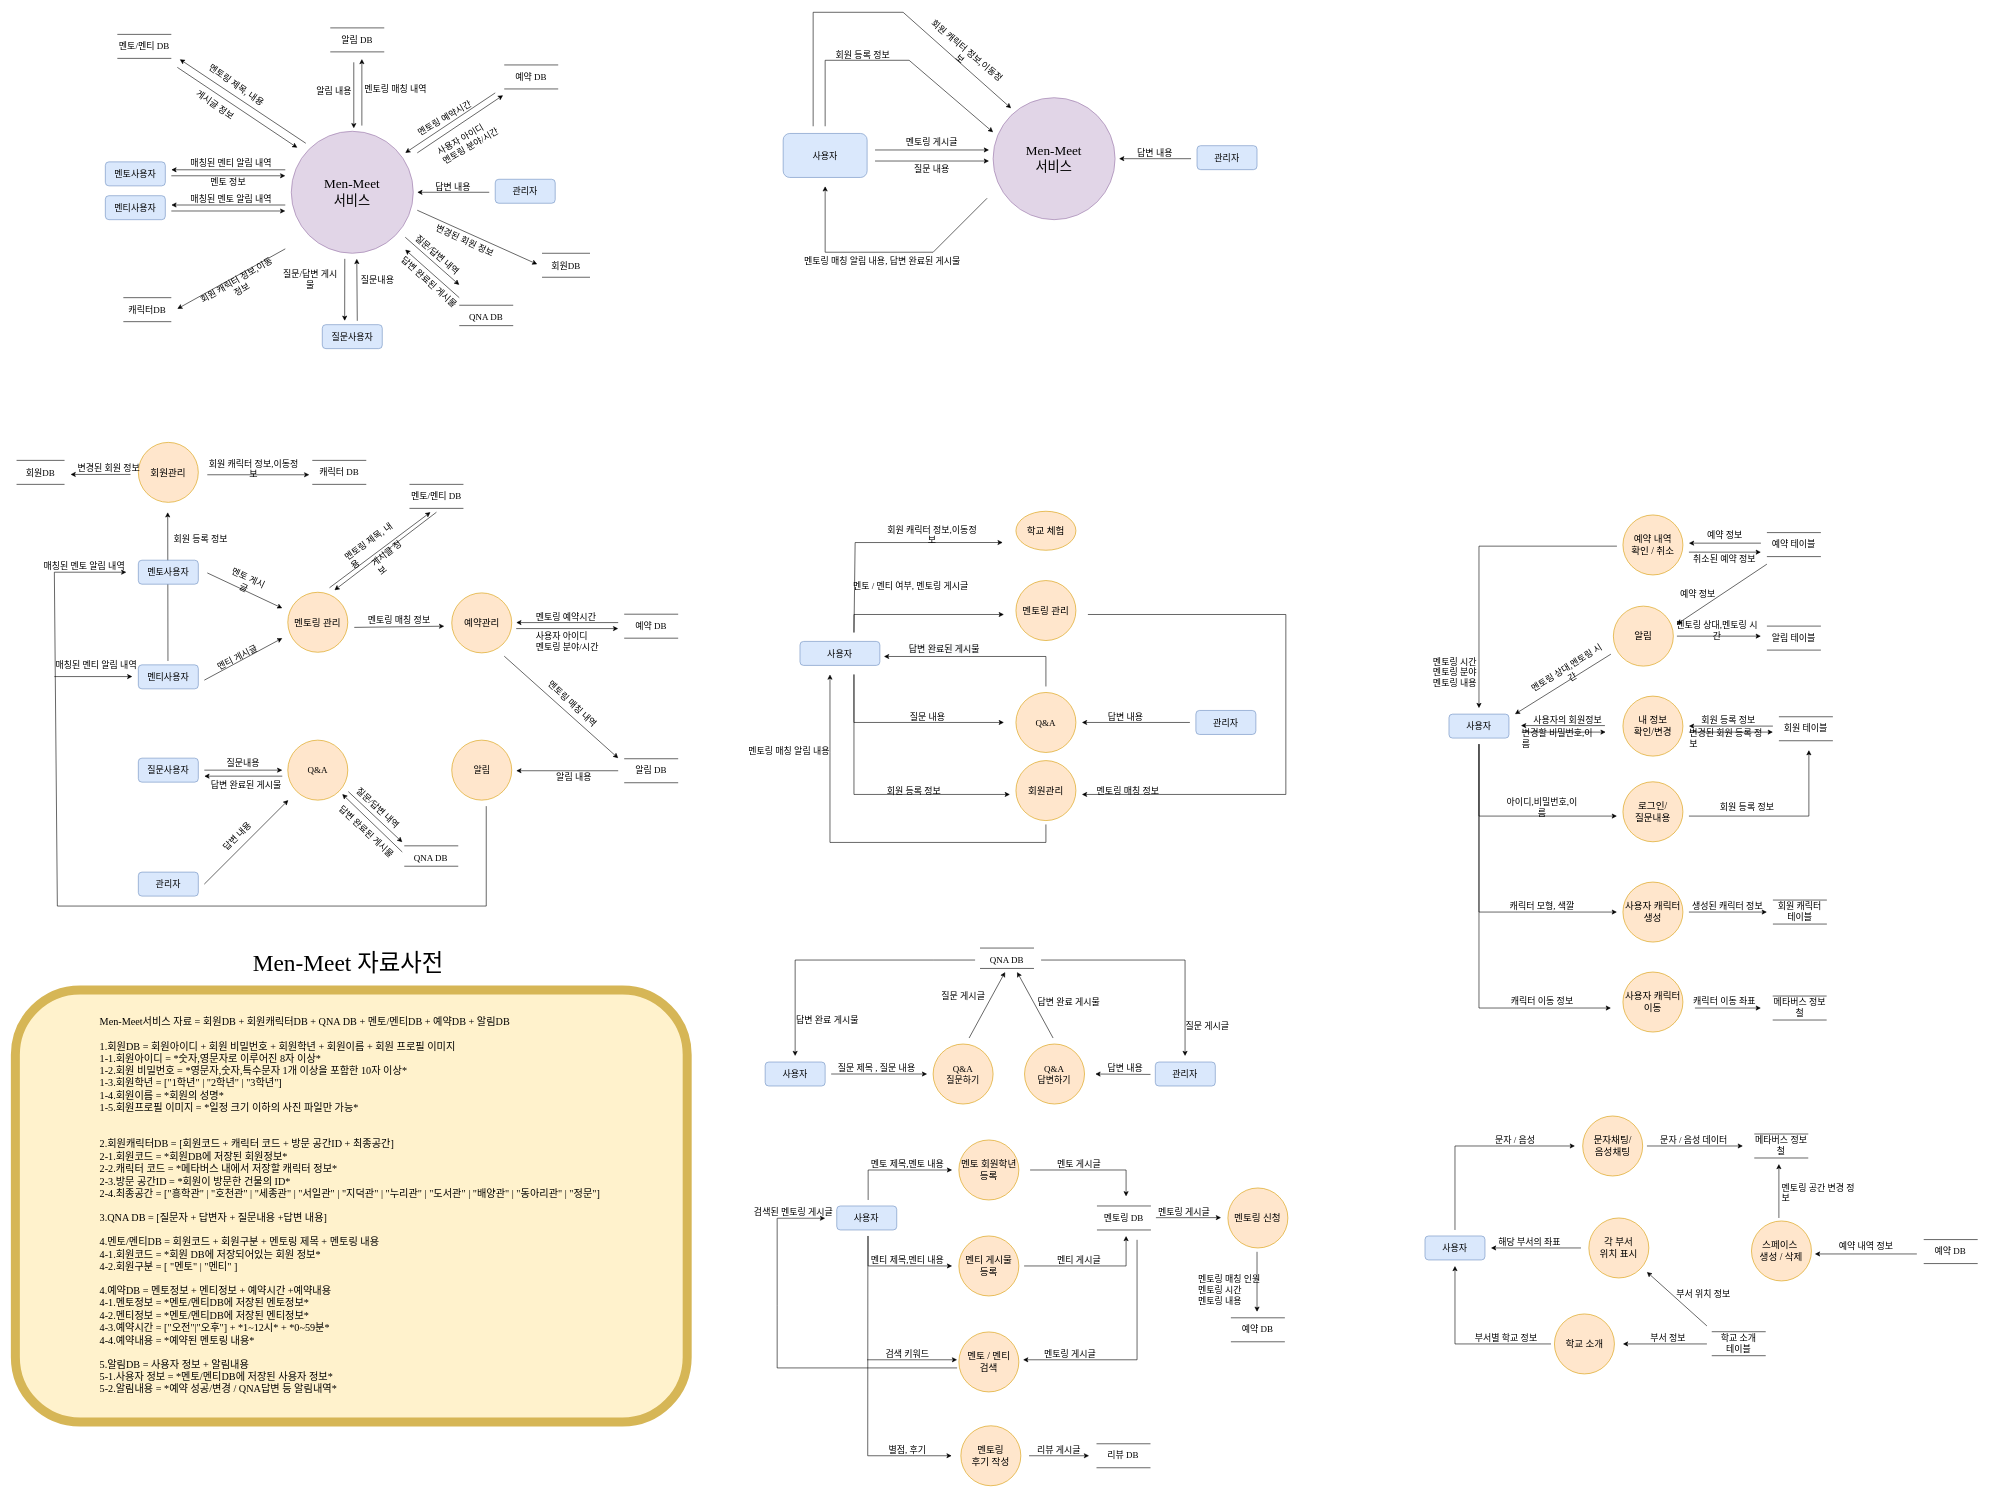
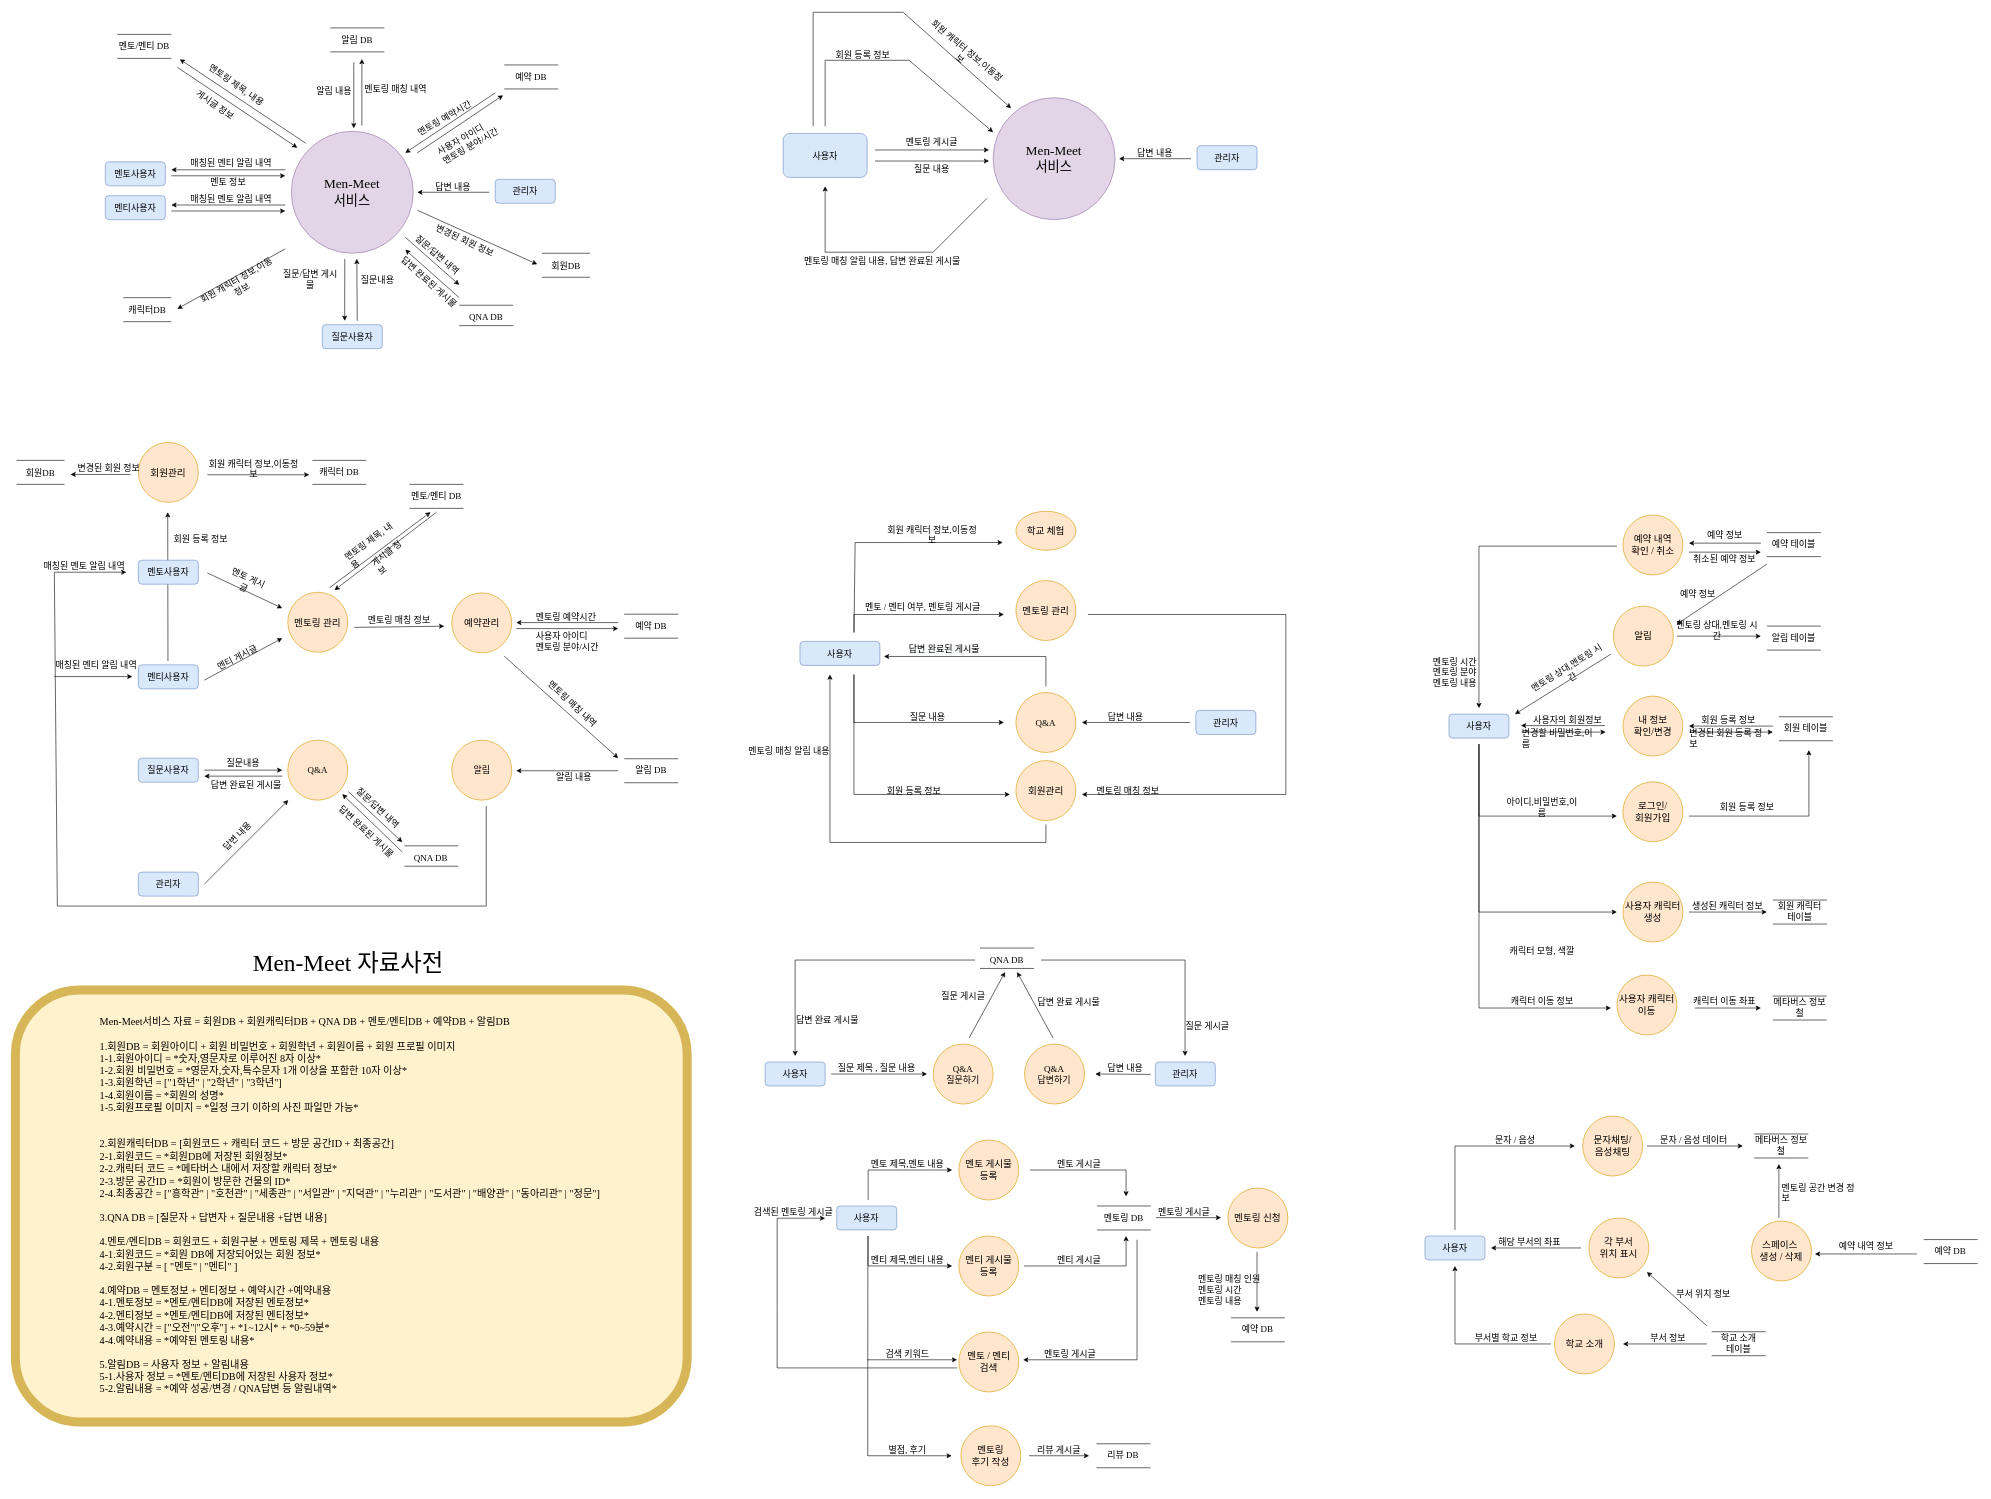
(911, 586) -> (923, 607)
(1653, 812) -> (1653, 812)
(1543, 906) -> (1543, 951)
(1653, 1002) -> (1647, 1005)
(989, 1170) -> (989, 1170)
